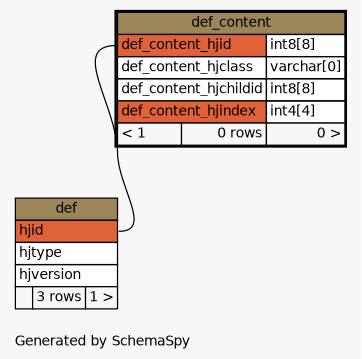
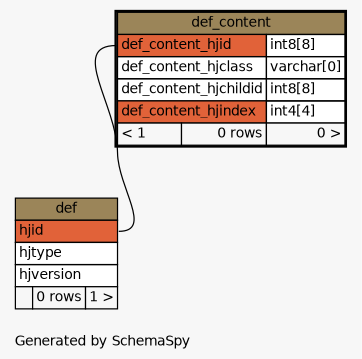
(59, 297) -> (59, 297)
